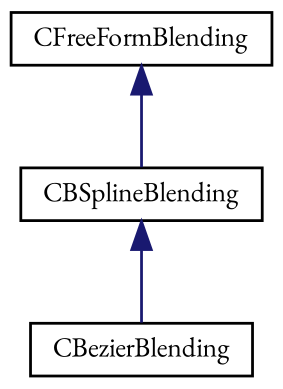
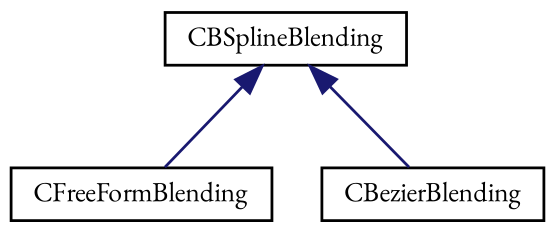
(142, 131) -> (204, 127)
